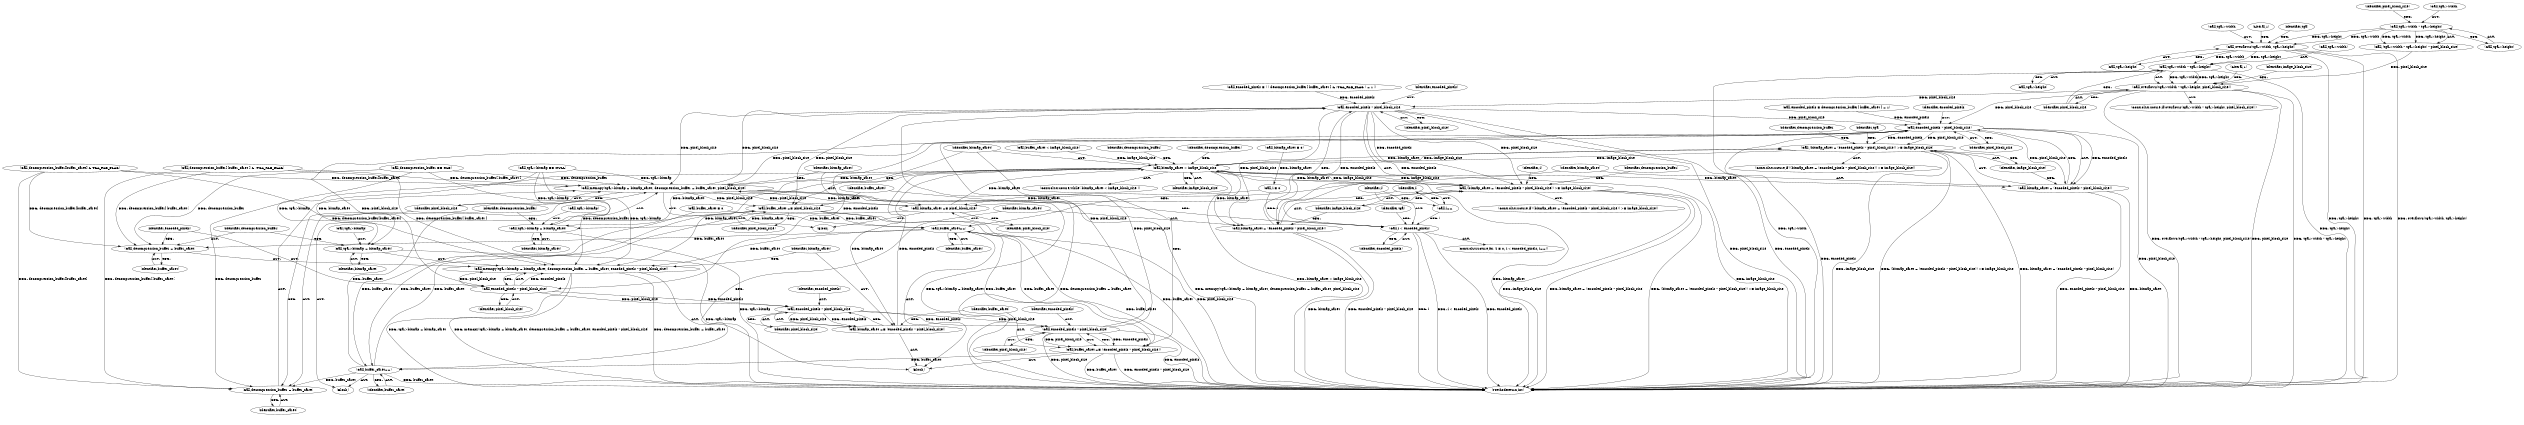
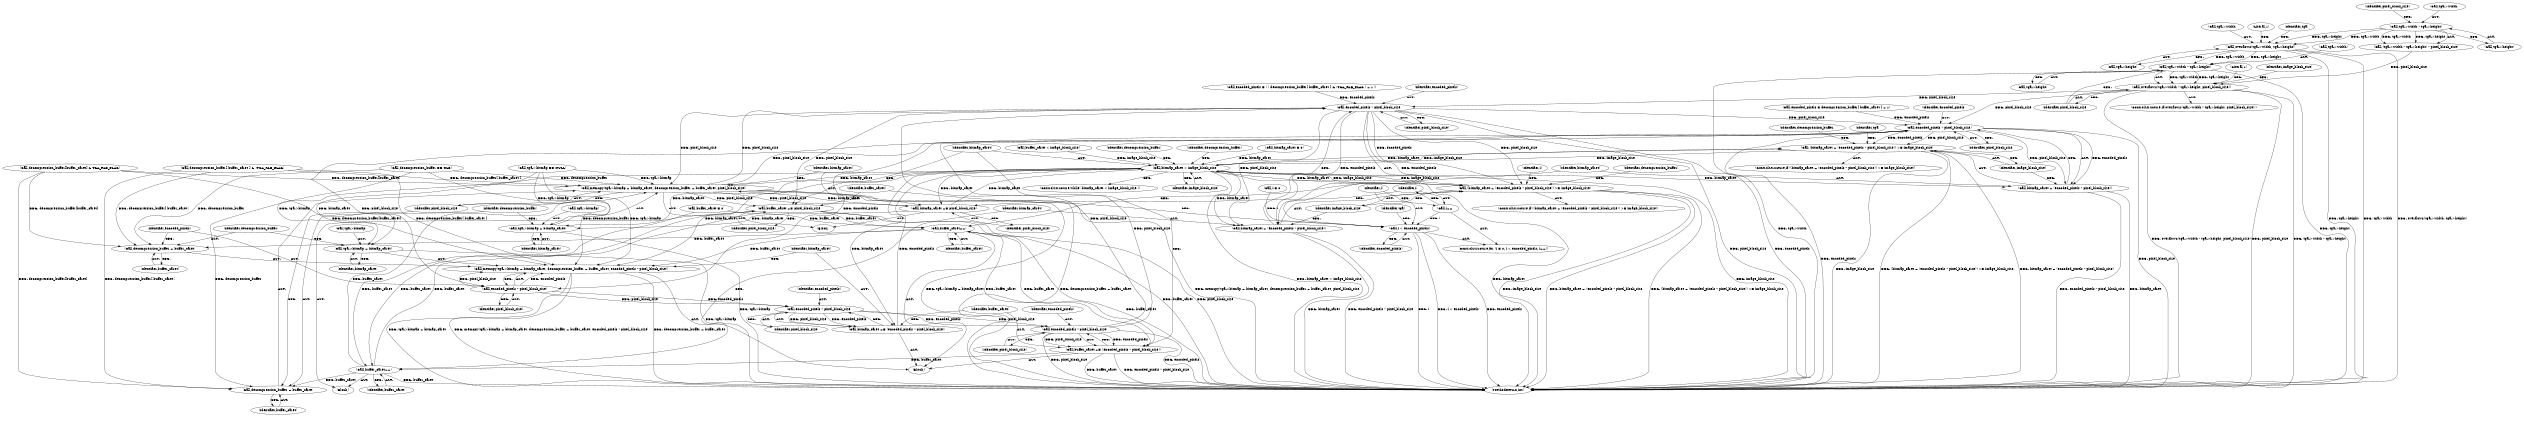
(1279, 167) -> (1235, 157)
(1148, 178) -> (1148, 178)
(1113, 194) -> (1030, 173)
none -> (1473, 228)
